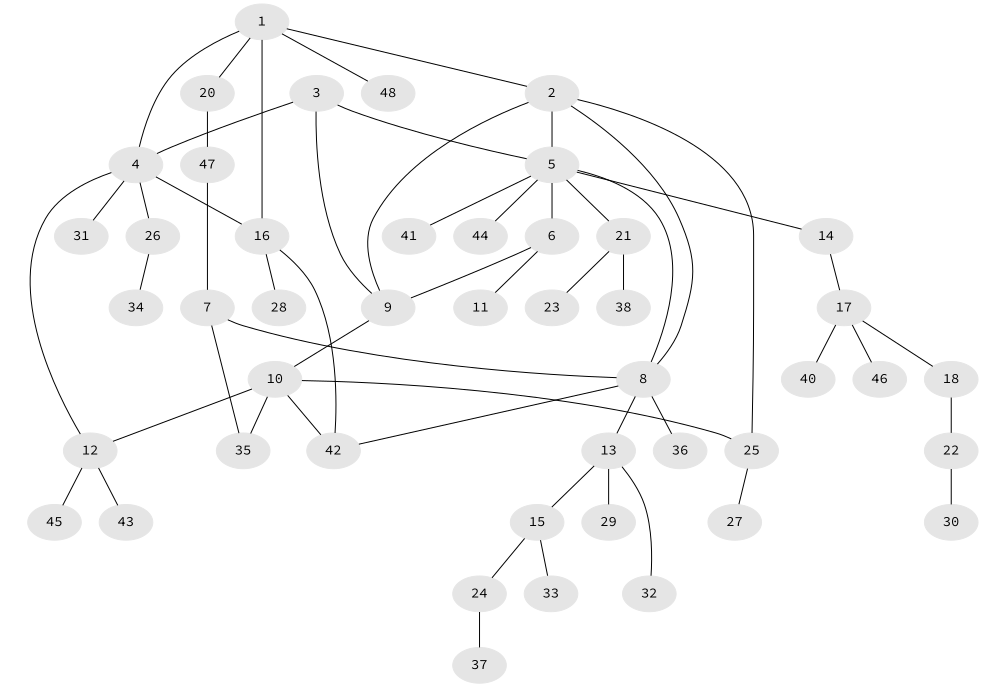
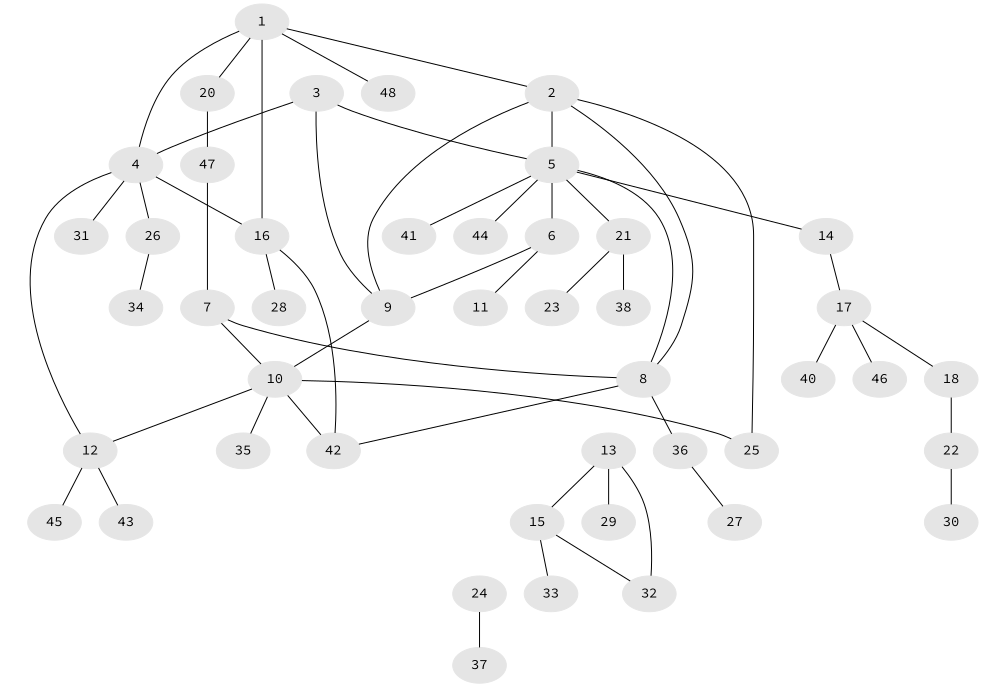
(225, 379) -> (241, 344)
(624, 419) -> none
(743, 486) -> (707, 487)
(508, 558) -> (593, 558)
